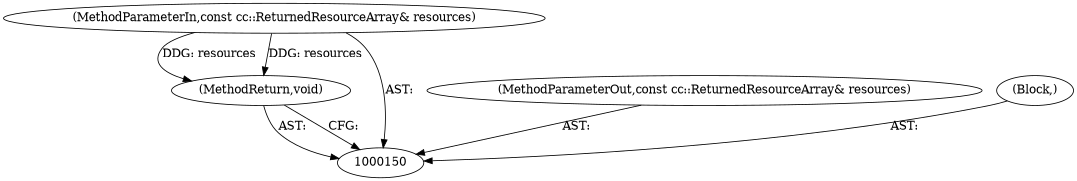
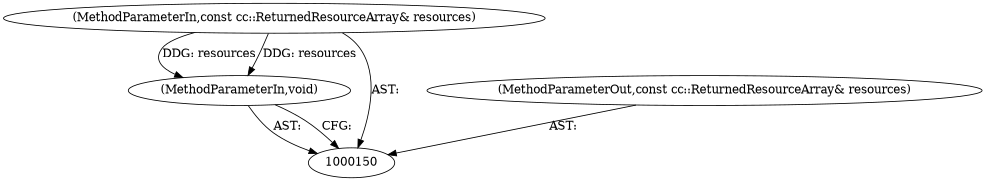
(261, 91) -> (239, 91)
(1035, 91) -> none
